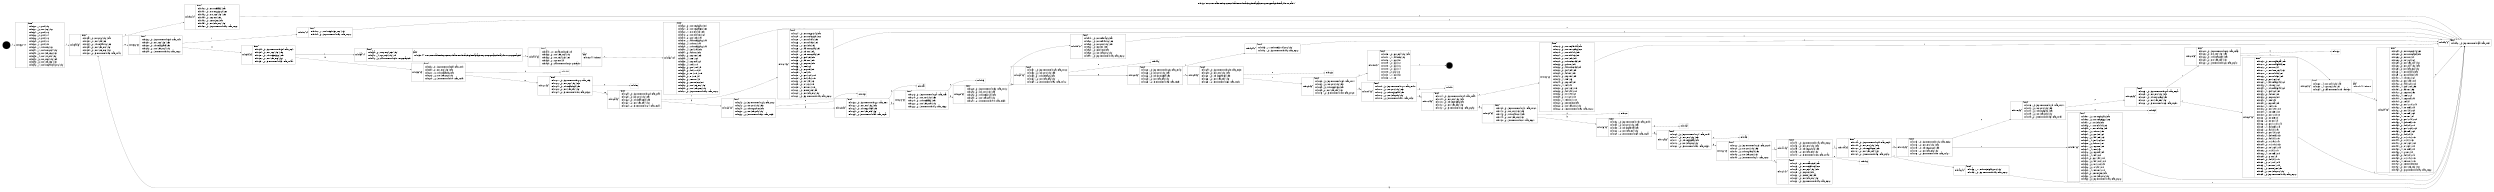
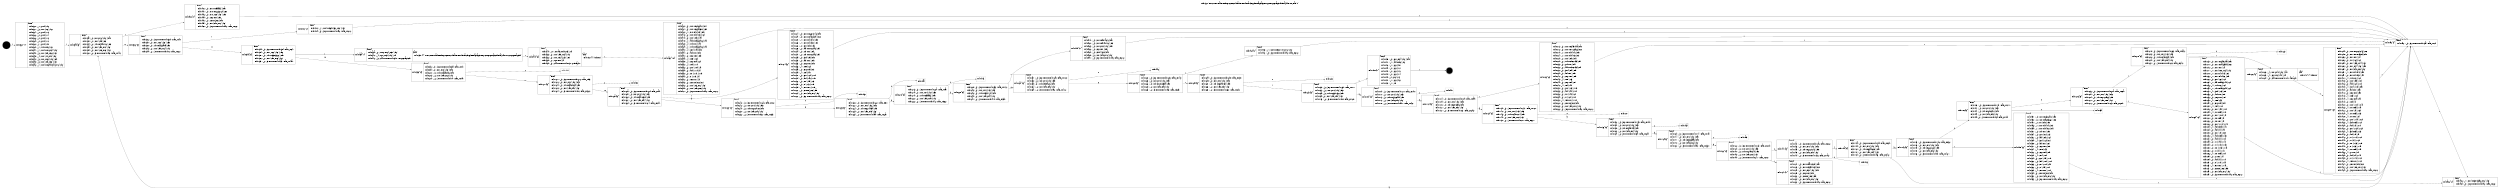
(2291, 183) -> (2440, 111)
